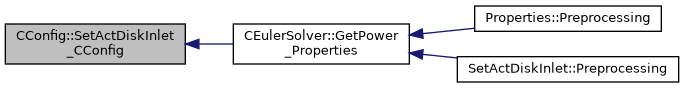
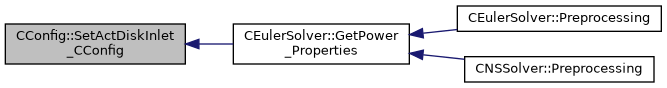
(568, 19) -> (559, 19)
(568, 69) -> (559, 69)
